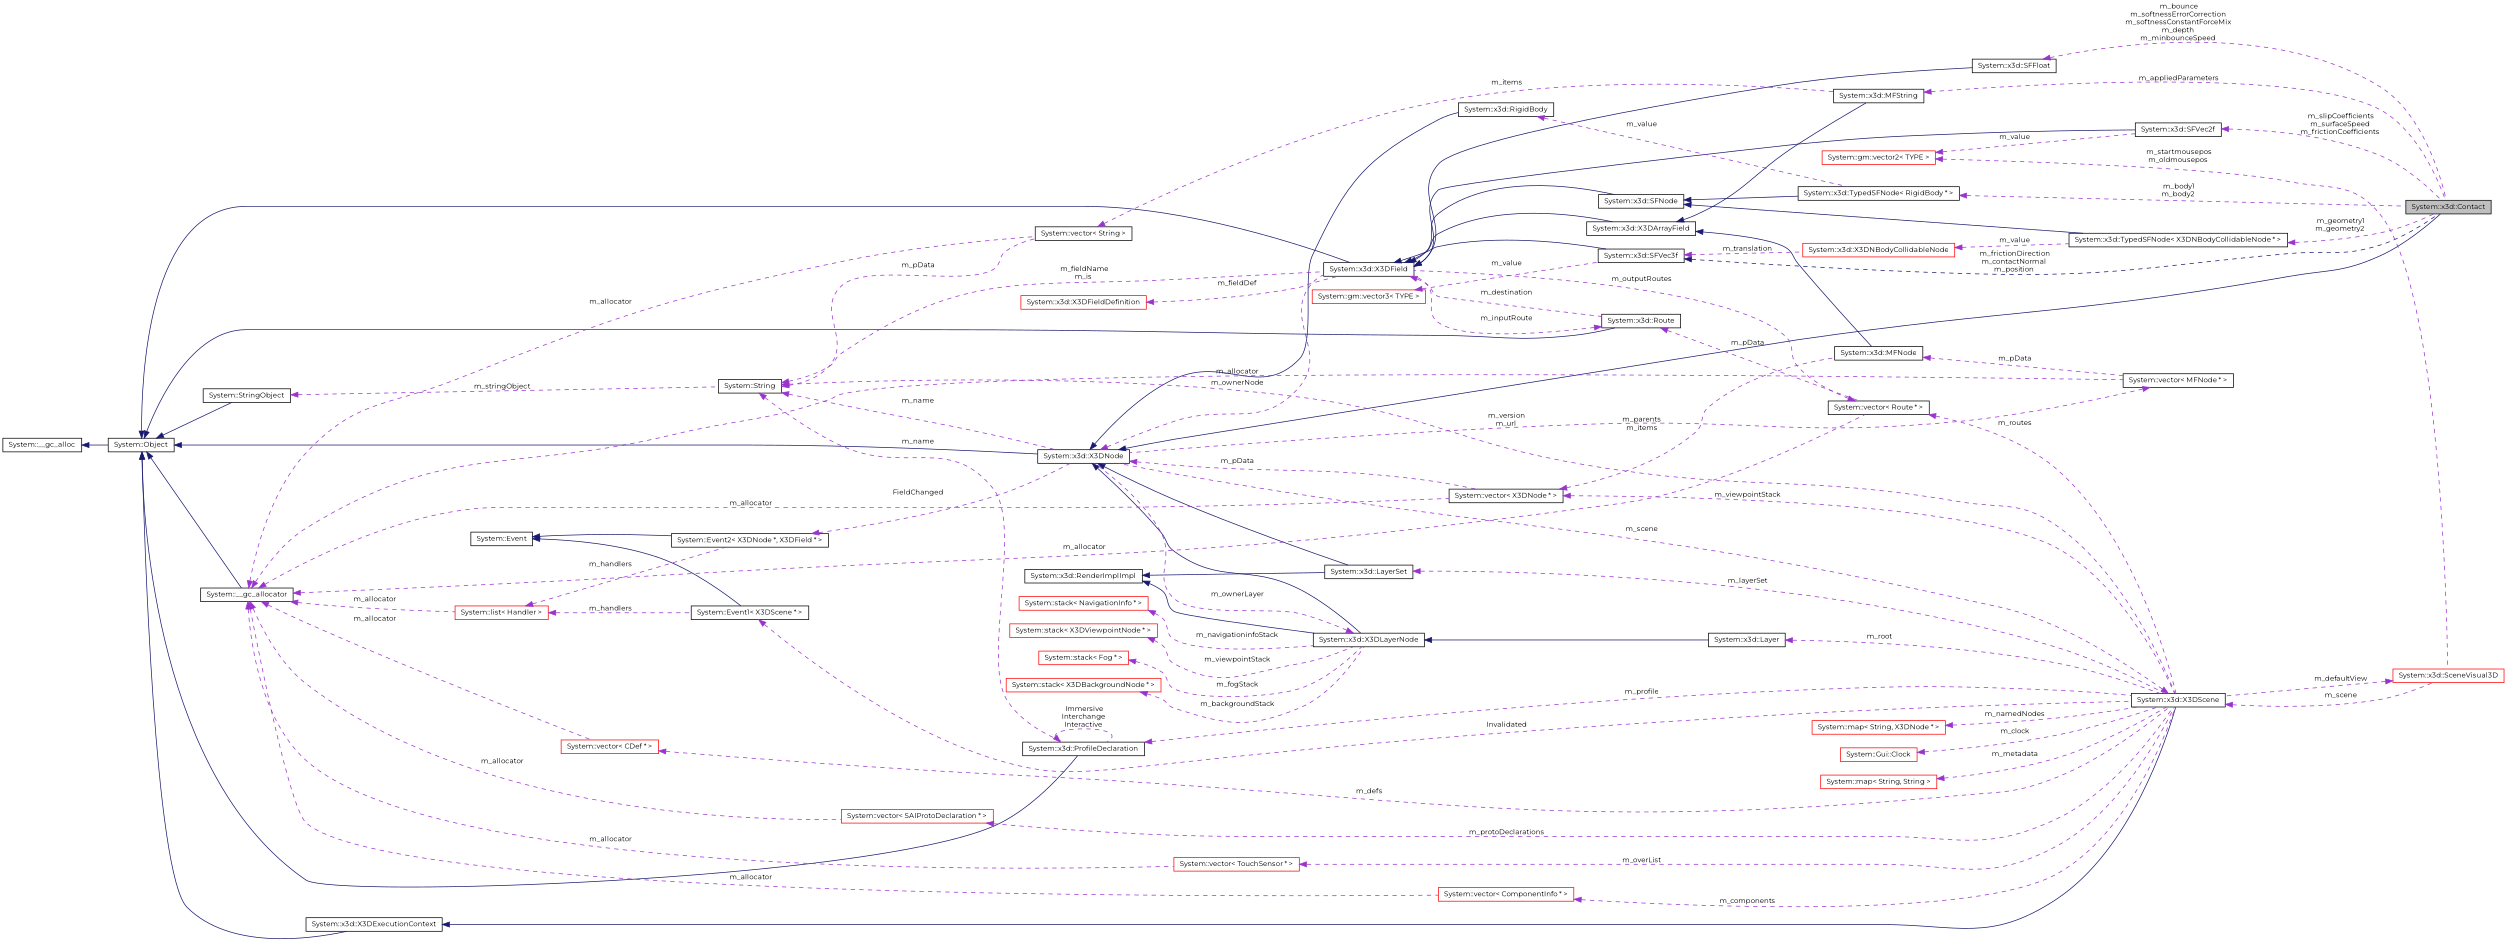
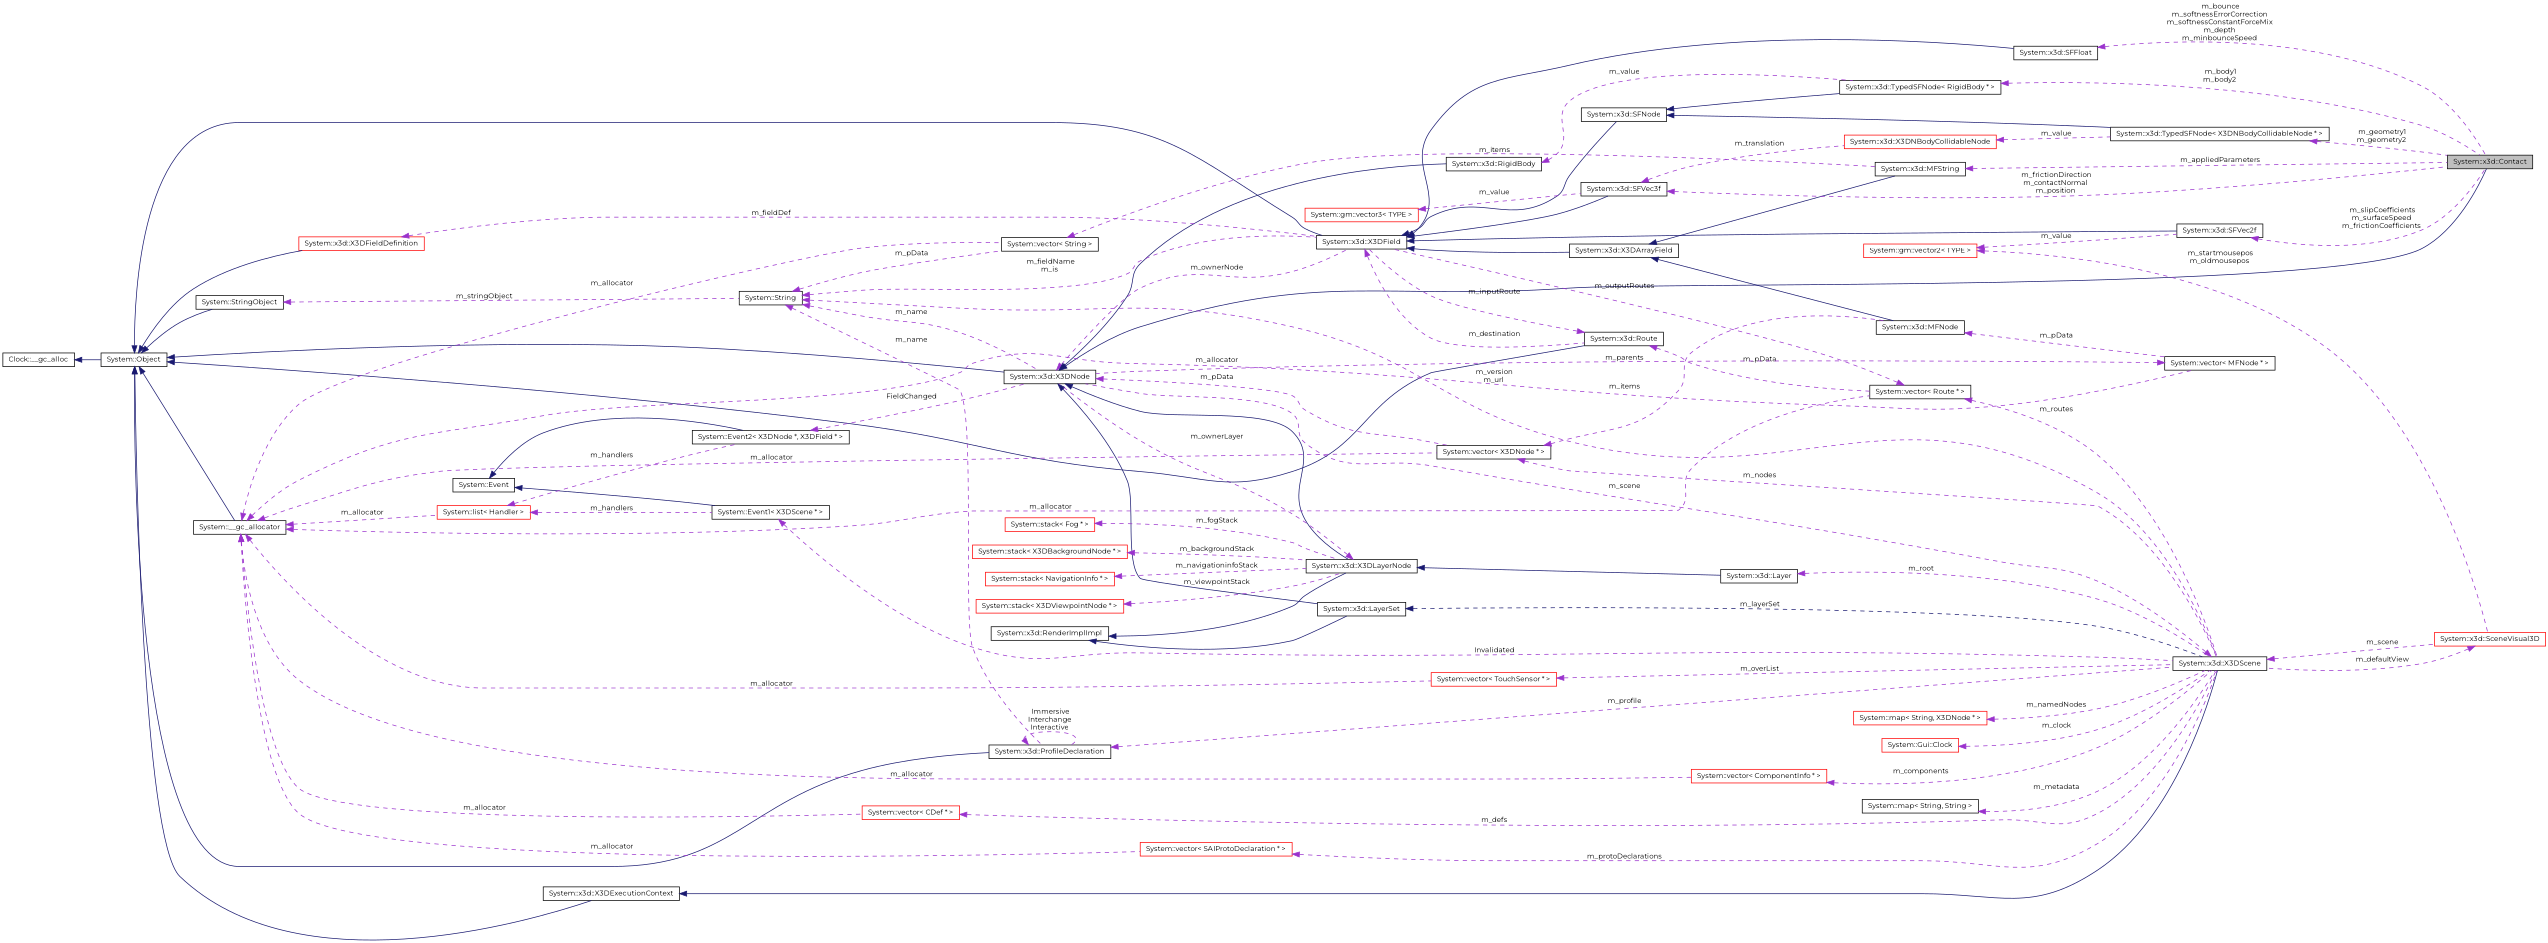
(2070, 274) -> (2061, 196)
none -> (210, 279)
(42, 445) -> (39, 360)
(1747, 495) -> (1759, 476)
(1799, 595) -> (1810, 610)
(1879, 782) -> (1920, 806)
